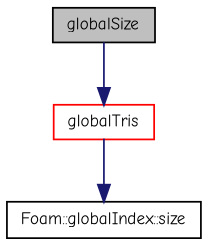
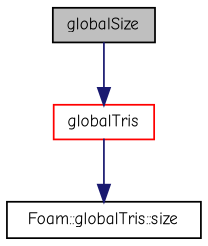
(104, 220) -> (104, 220)
